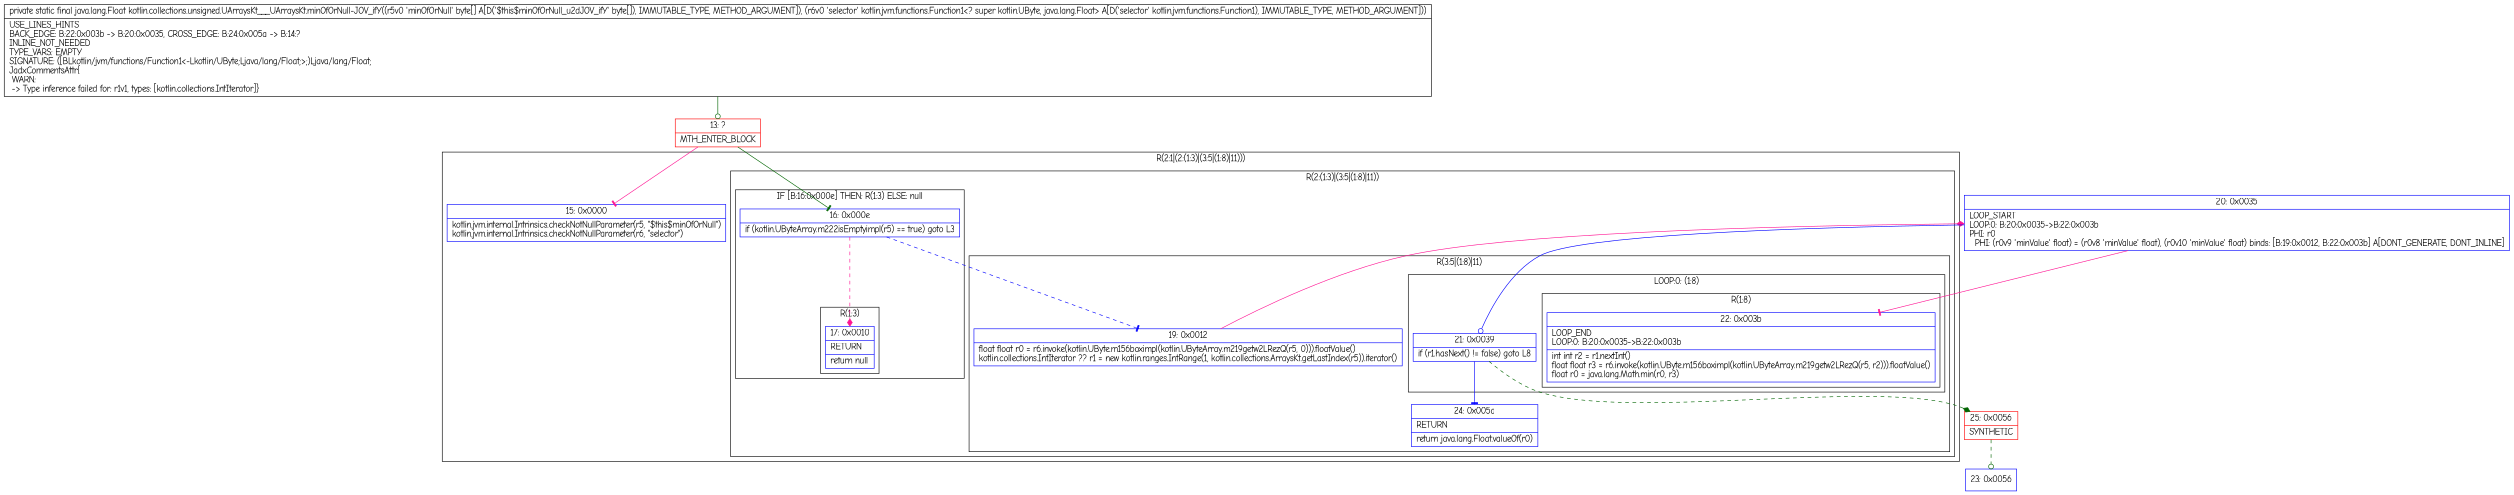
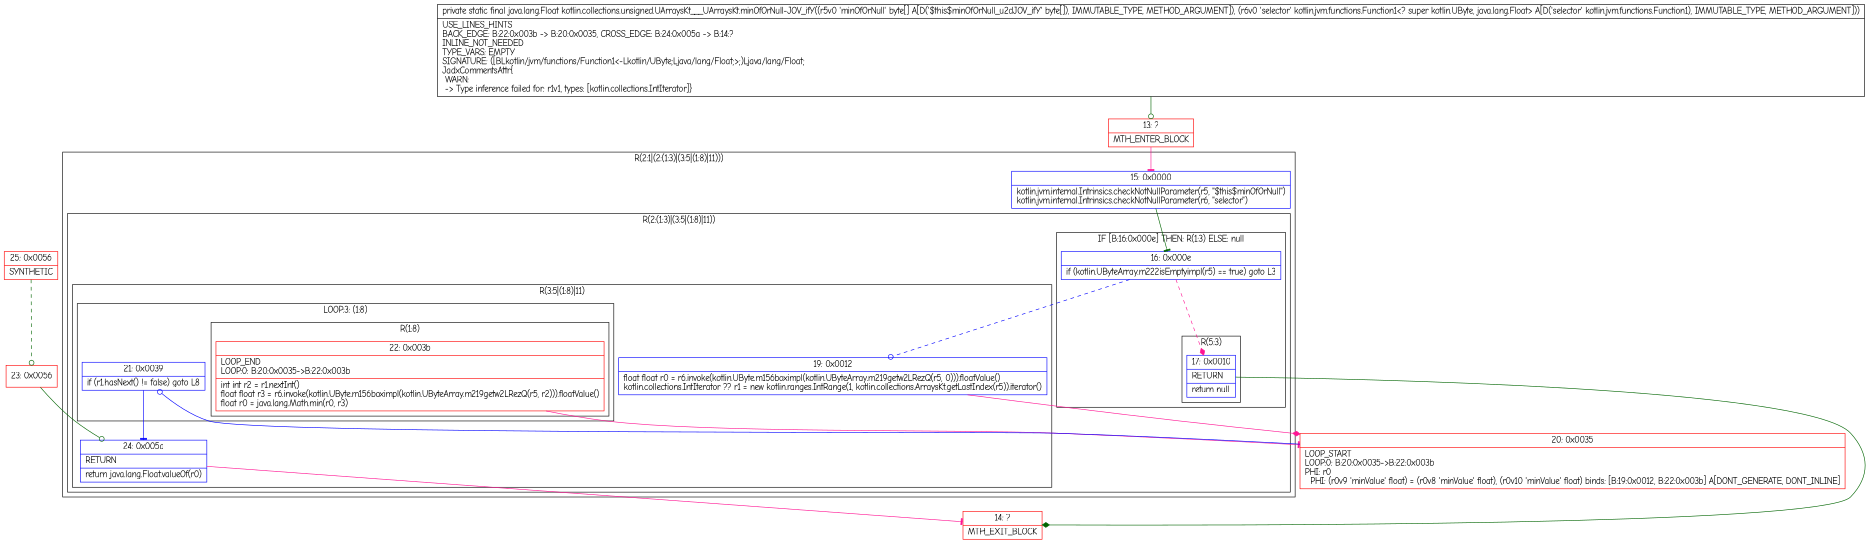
(783, 177) -> (1161, 228)
(2237, 223) -> (1573, 461)
(2005, 281) -> (733, 428)
(1011, 282) -> (1011, 318)
(1677, 282) -> (346, 311)
(850, 314) -> (1211, 343)
(1741, 347) -> (410, 376)
(1722, 401) -> none
none -> (58, 406)
(1991, 480) -> (32, 376)
none -> (1003, 525)
